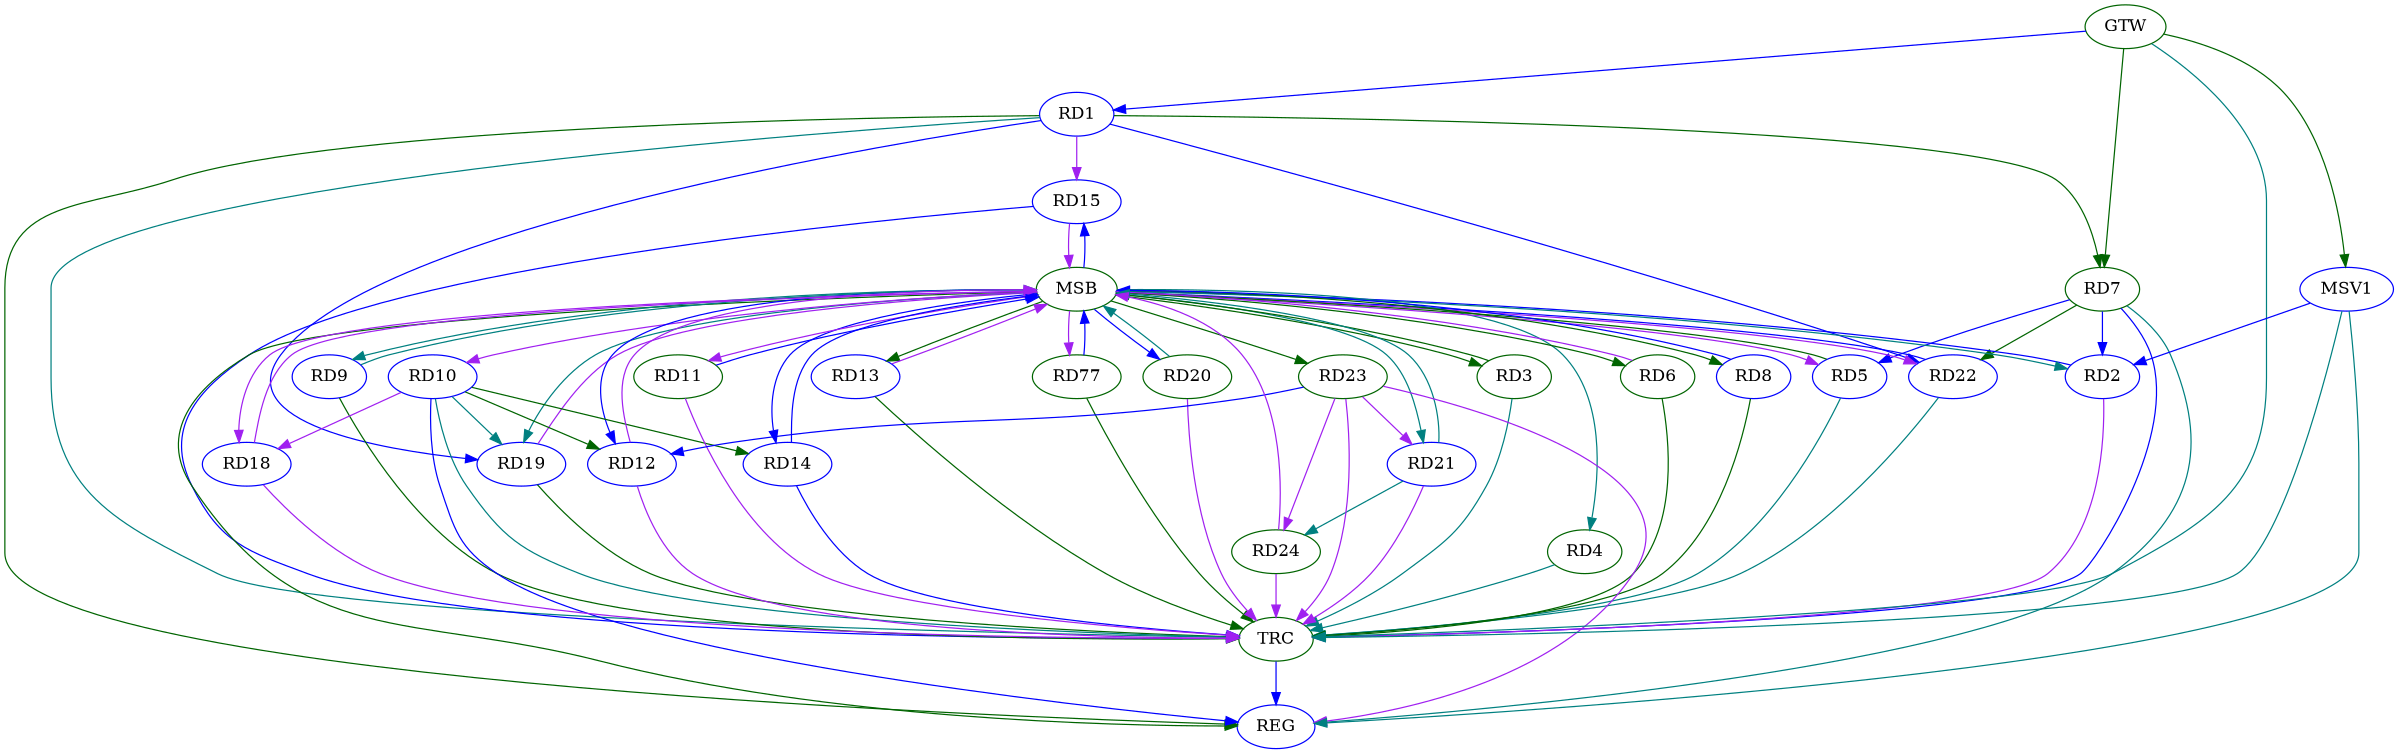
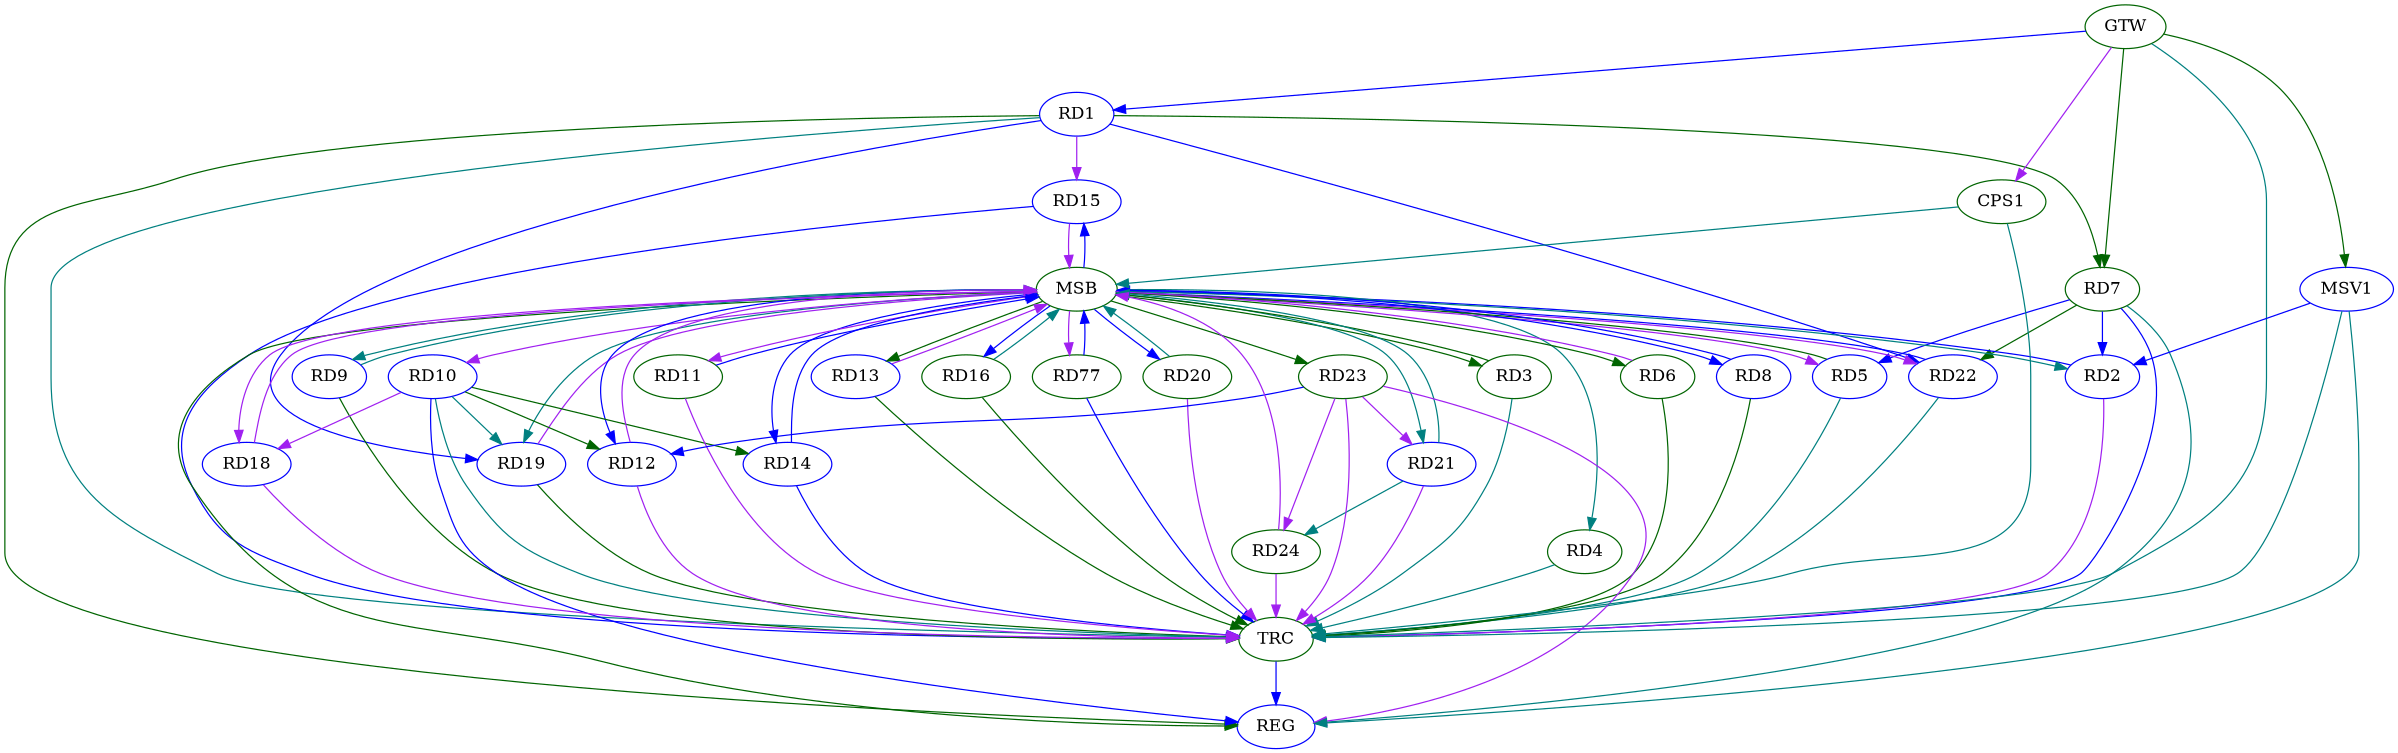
none -> (2002, 202)
(1416, 307) -> (1416, 307)
none -> (966, 377)
(1155, 514) -> (1155, 514)
